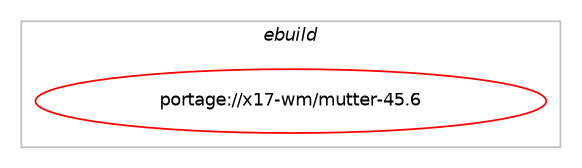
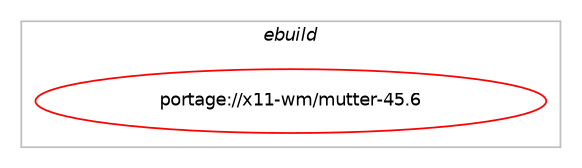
(291, 101) -> (291, 101)
